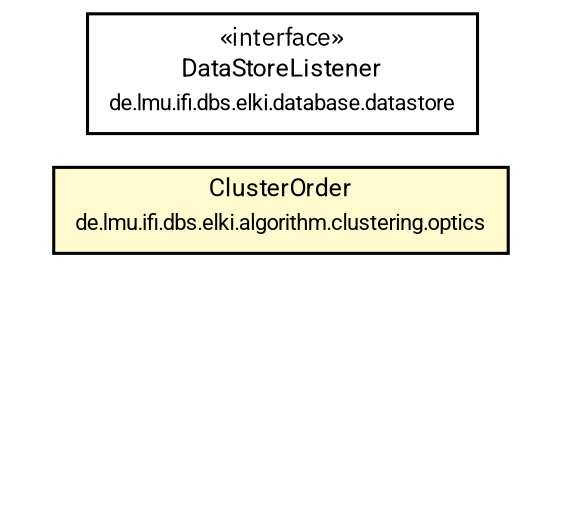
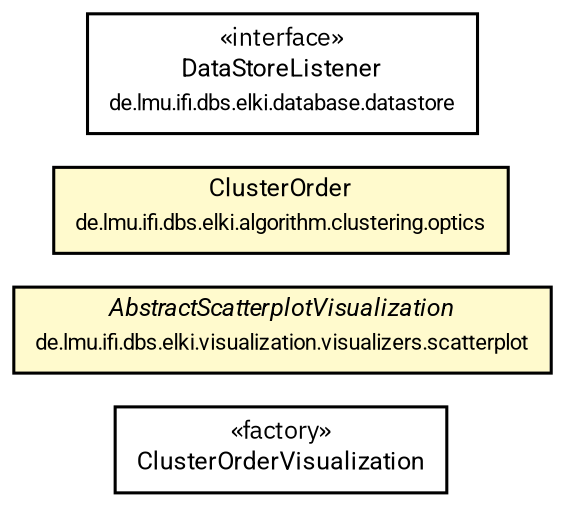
none -> (281, 330)
none -> (281, 450)
